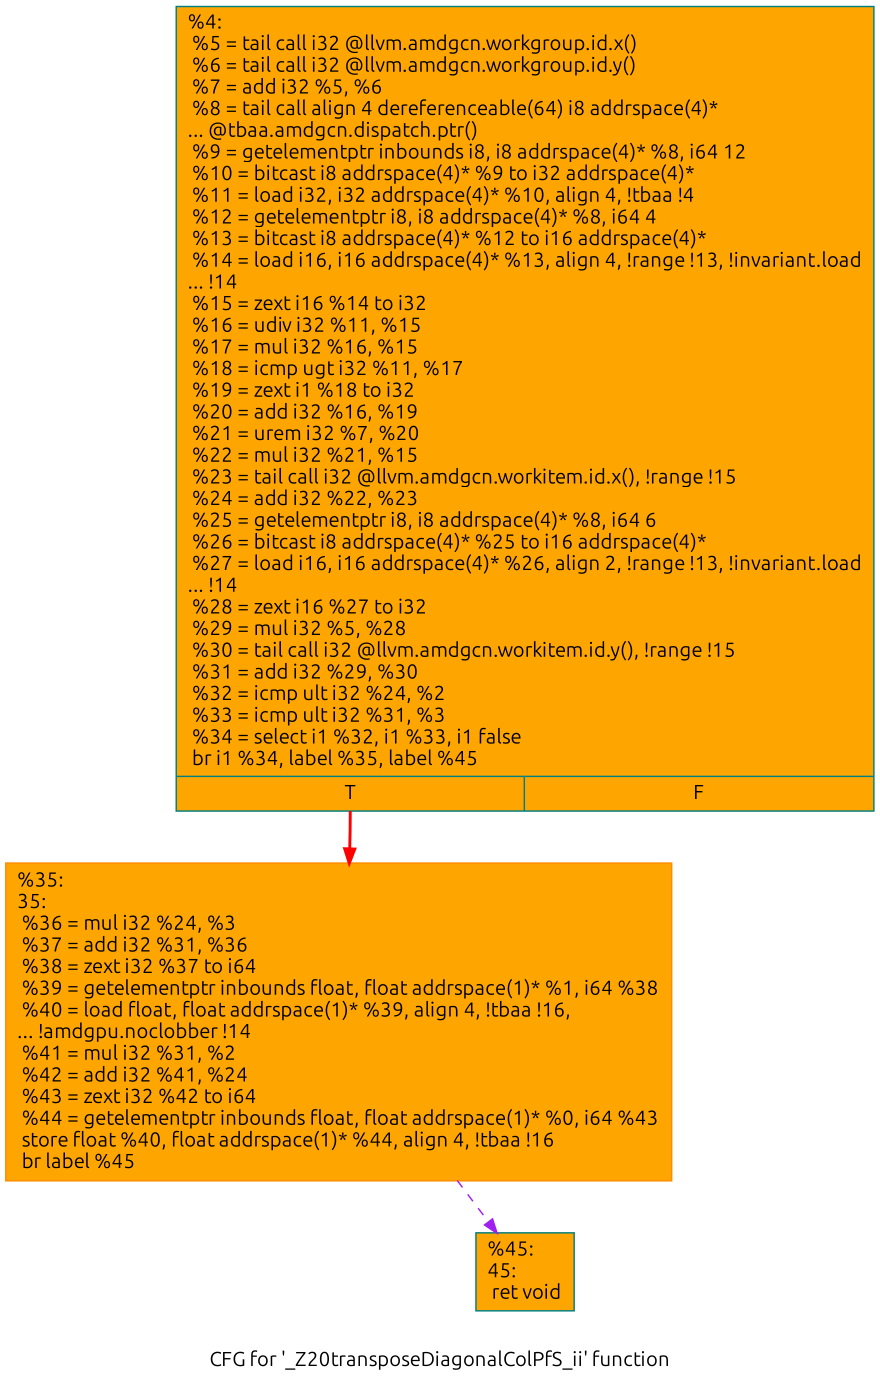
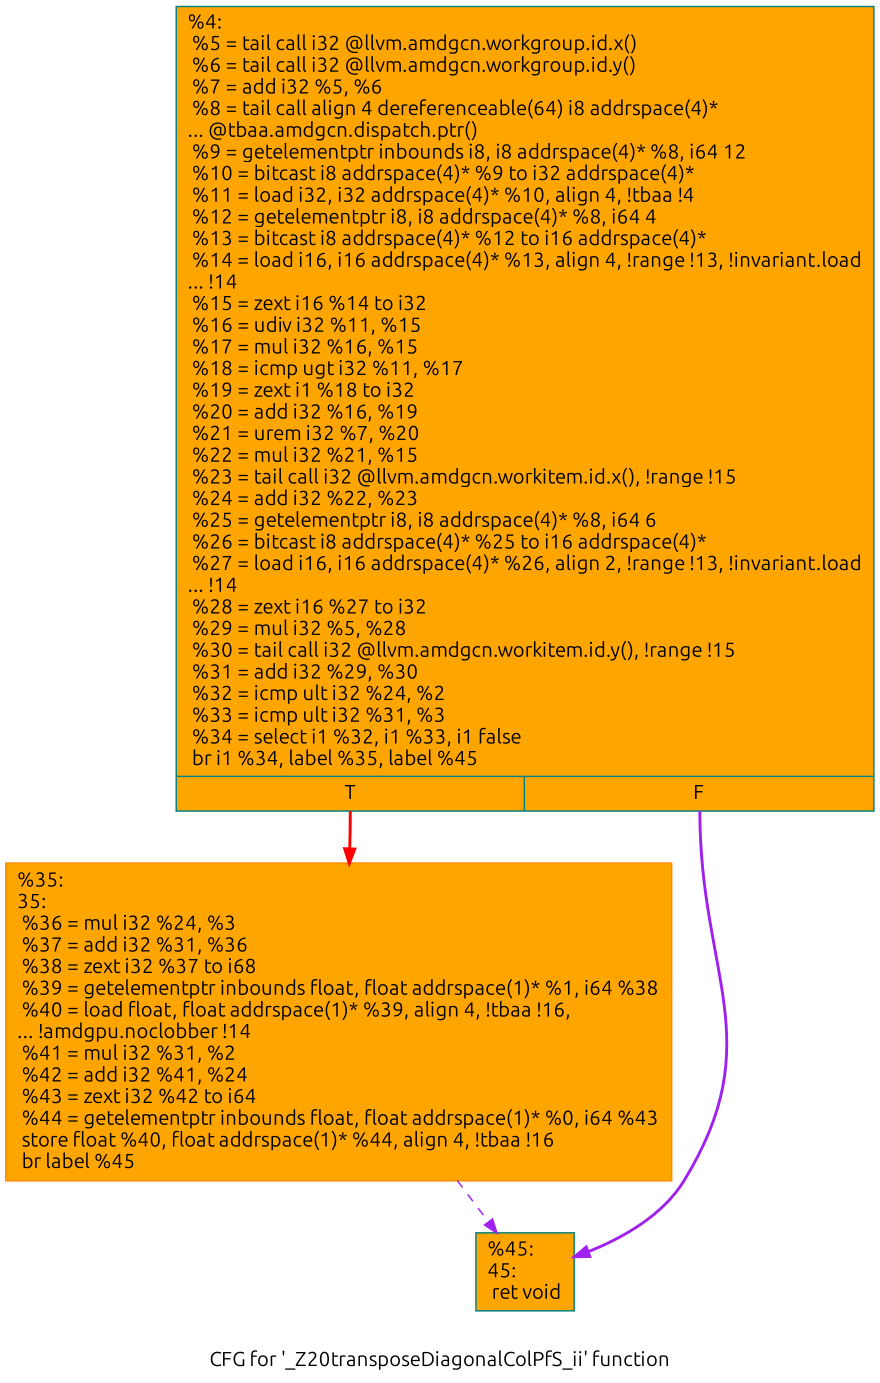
(137, 967) -> (137, 967)
none -> (725, 1060)
